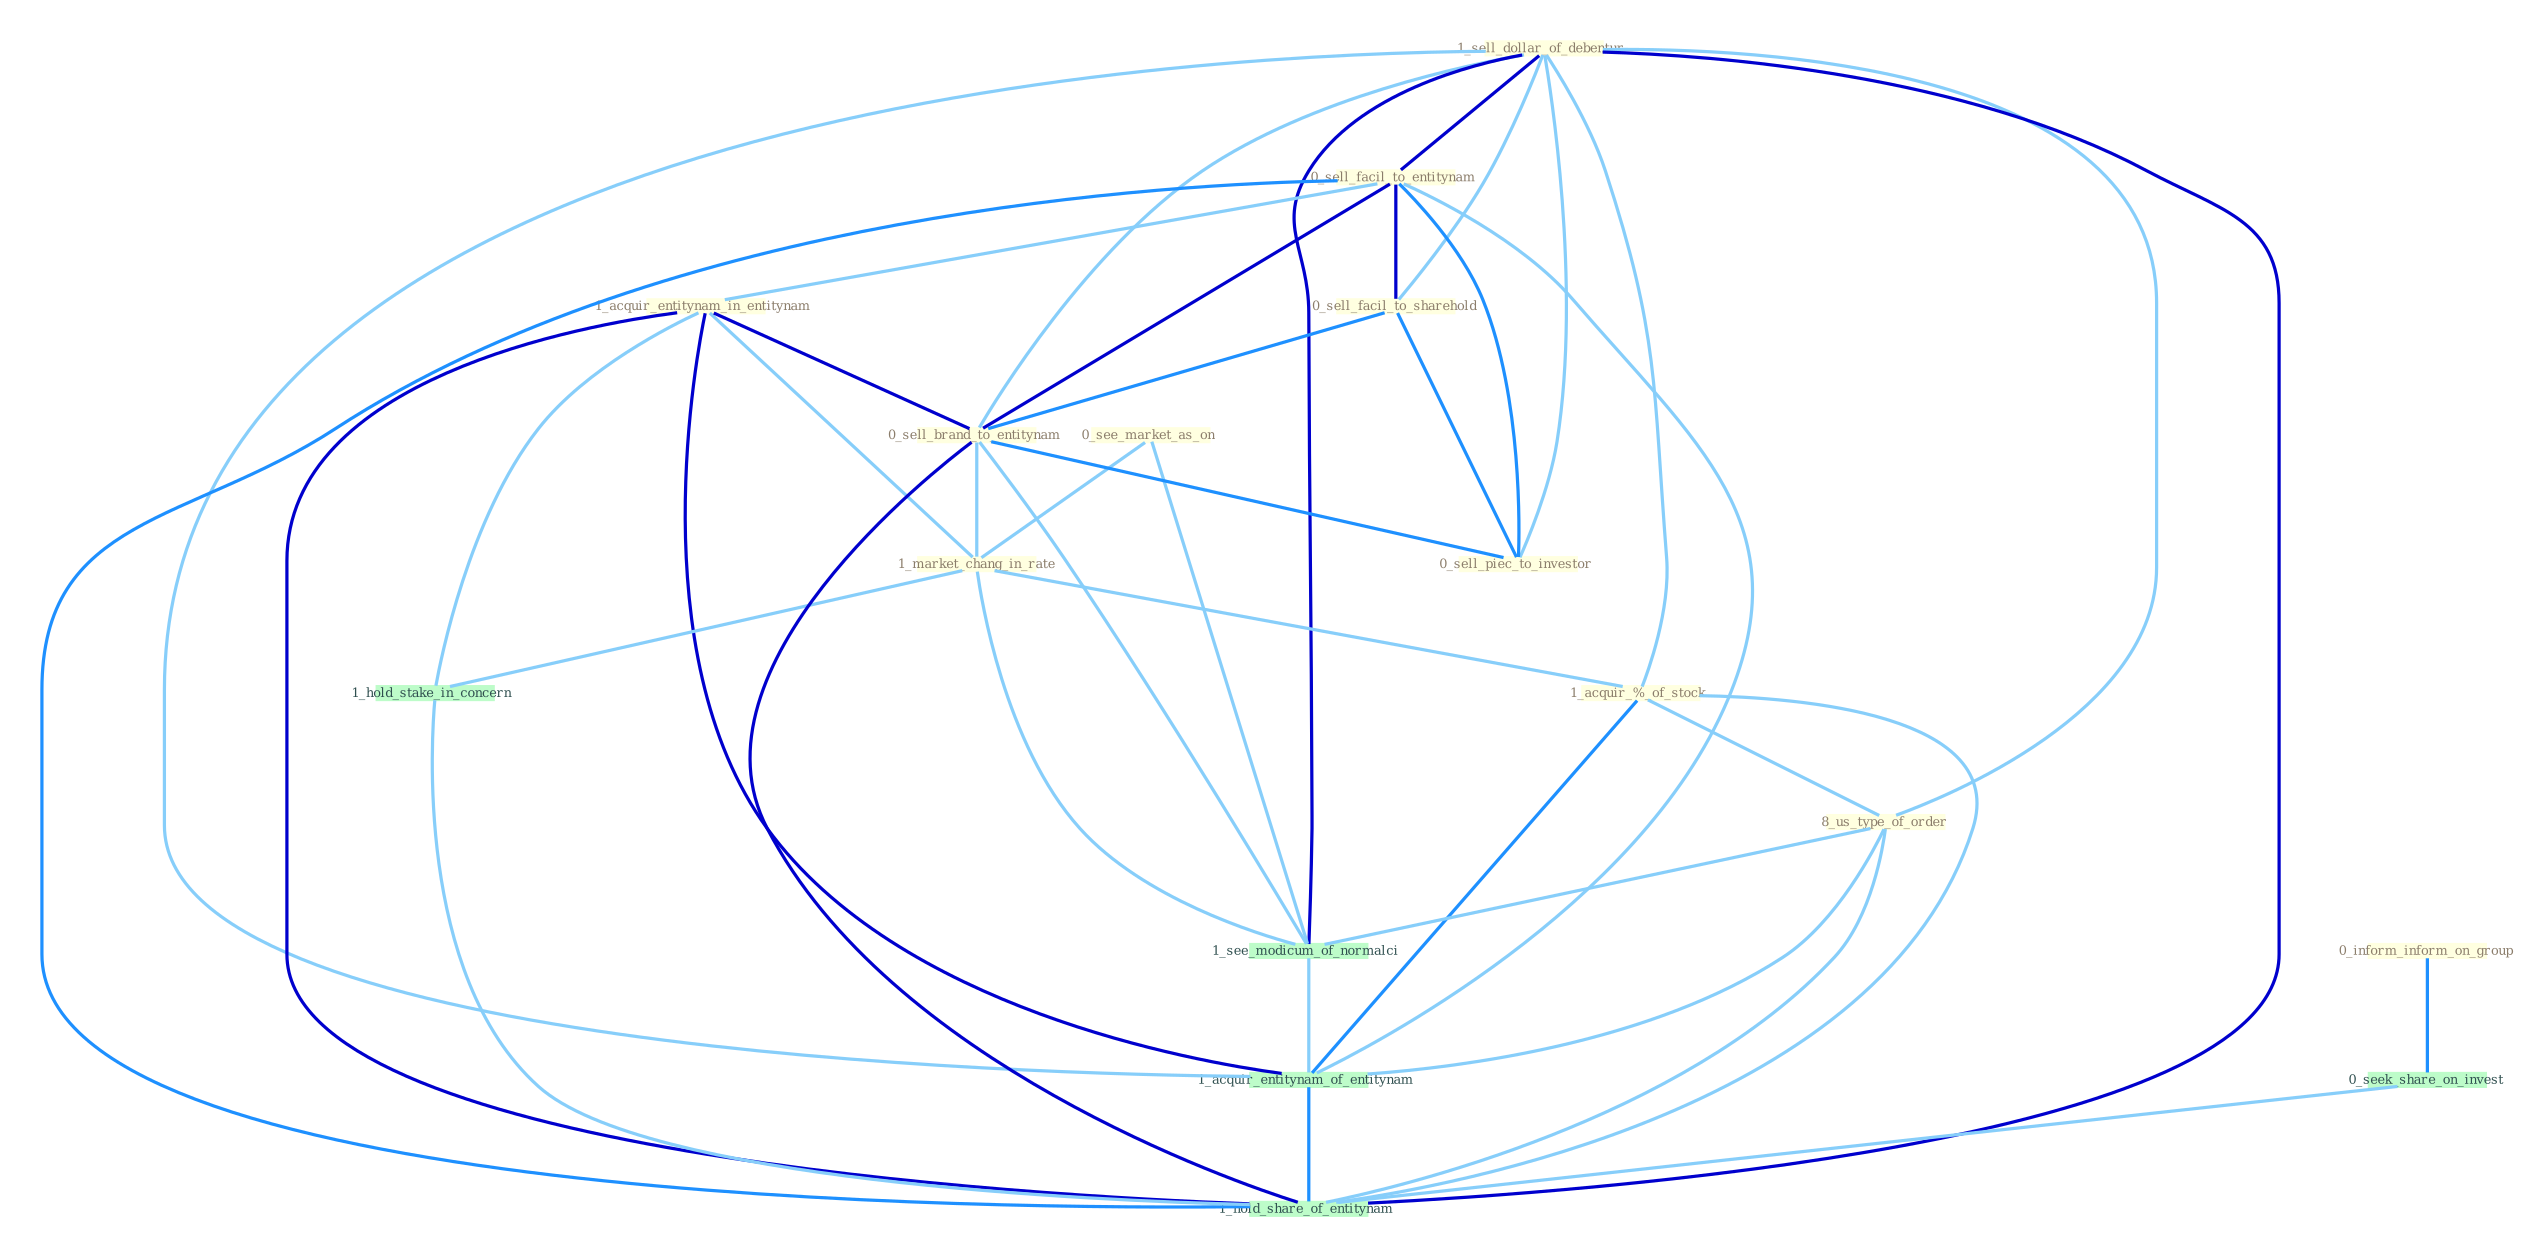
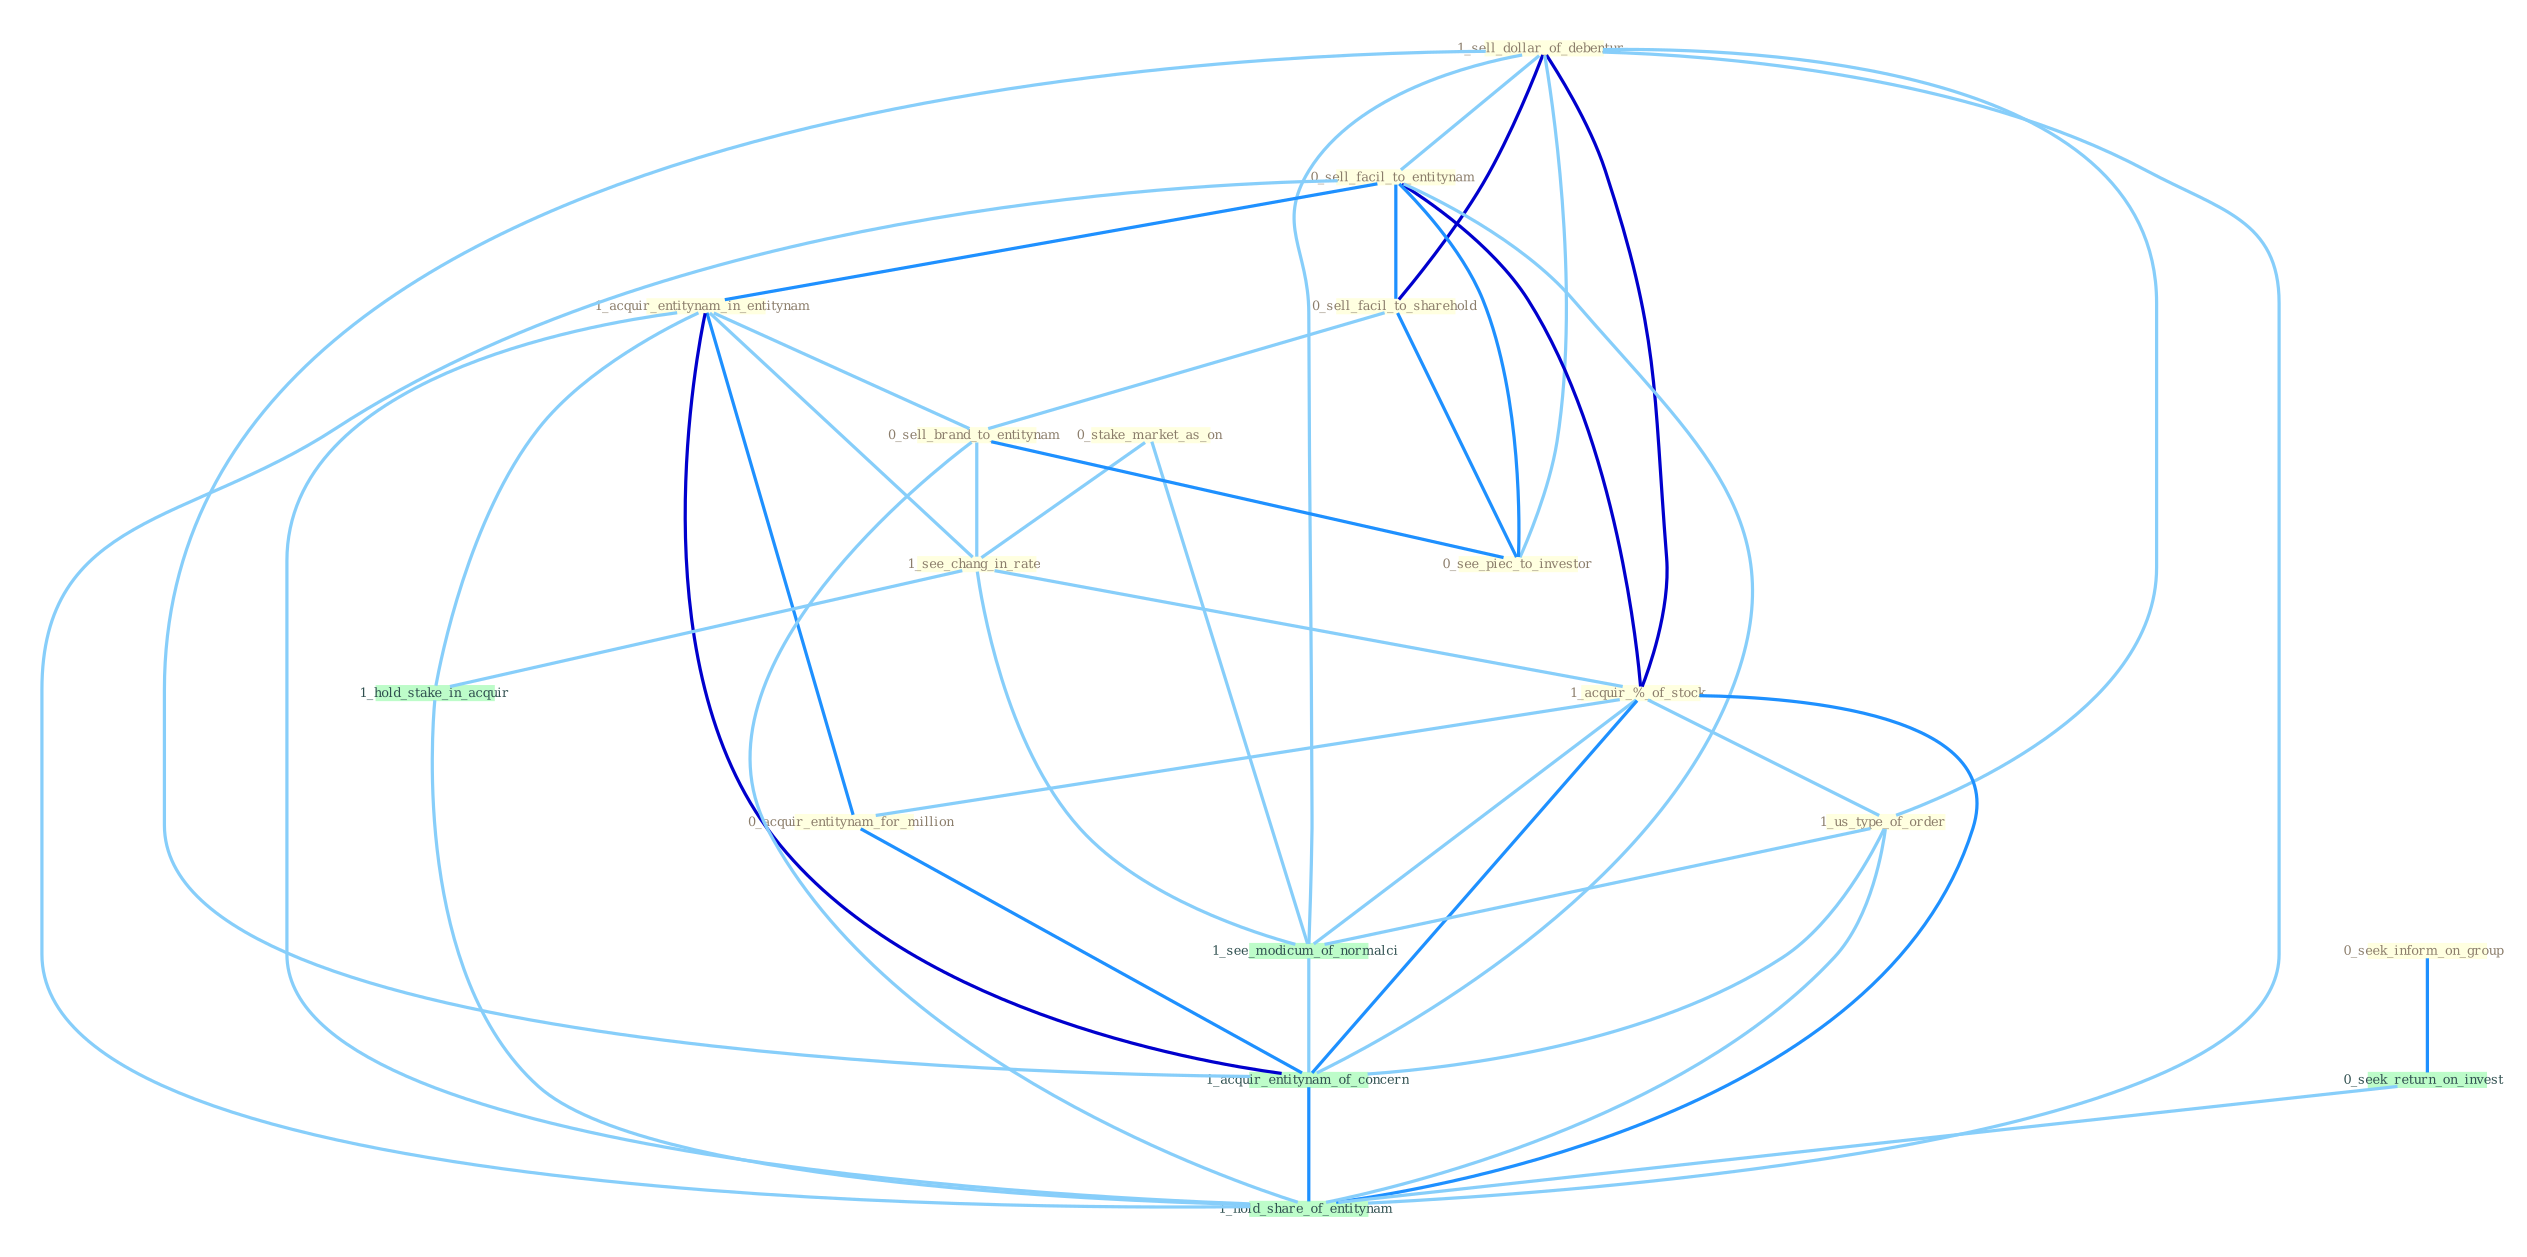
(1470, 113) -> (1470, 113)
(1218, 162) -> none
(1483, 184) -> (1483, 184)
(1051, 242) -> (1051, 242)
(1396, 242) -> (1396, 242)
(1186, 306) -> (1584, 418)
(1649, 346) -> (1649, 346)
(842, 371) -> (842, 371)
(1186, 371) -> (1186, 371)
(1309, 431) -> (1309, 431)
(1151, 435) -> (1151, 435)
(977, 564) -> (977, 564)
(1518, 564) -> (1518, 564)
(1150, 689) -> (1475, 822)
(435, 693) -> (435, 693)
(42, 732) -> (42, 732)
(2279, 738) -> (2279, 738)
none -> (854, 822)
(1886, 822) -> (1886, 822)
(841, 930) -> (841, 930)
(2427, 951) -> (2427, 951)
(1852, 1003) -> (1852, 1003)
(317, 1018) -> (317, 1018)
(1309, 1080) -> (1309, 1080)
(2427, 1080) -> (2427, 1080)
